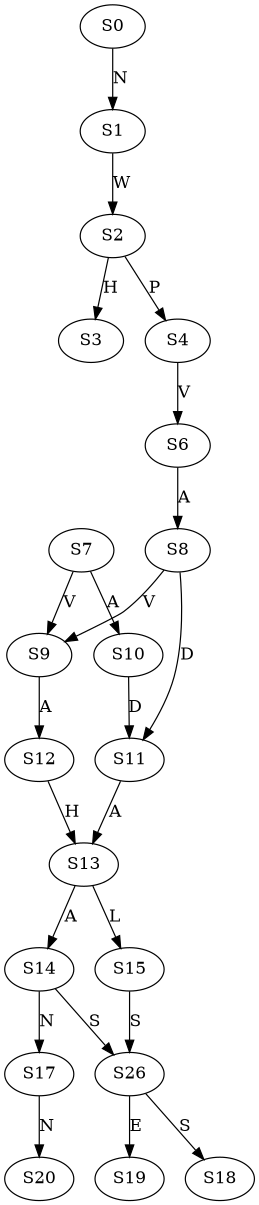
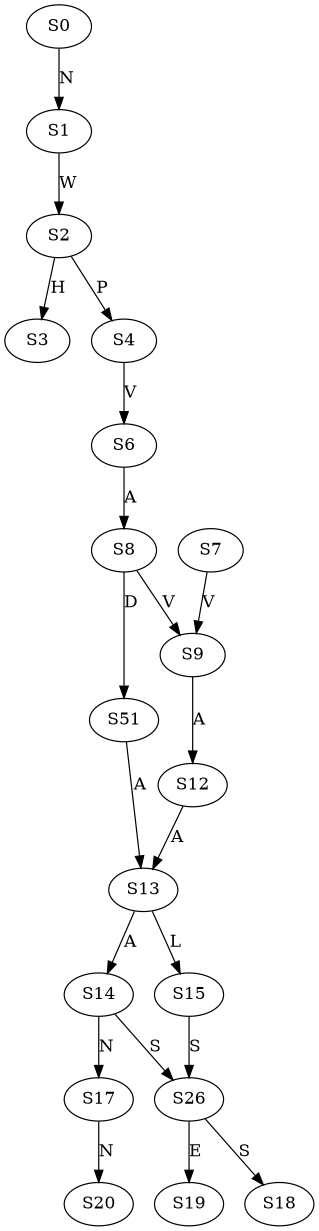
(128, 655) -> none
(130, 760) -> (124, 720)
(72, 812) -> (177, 837)
